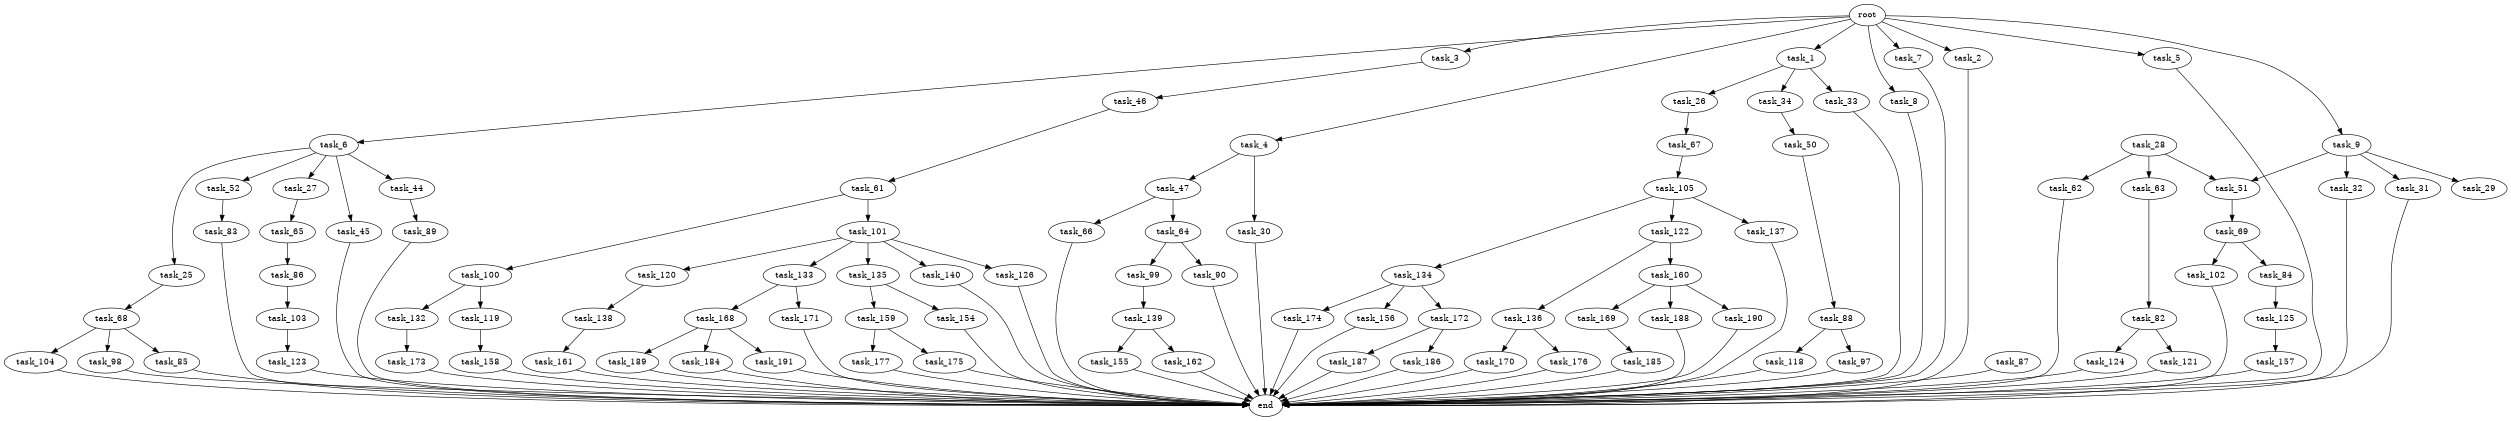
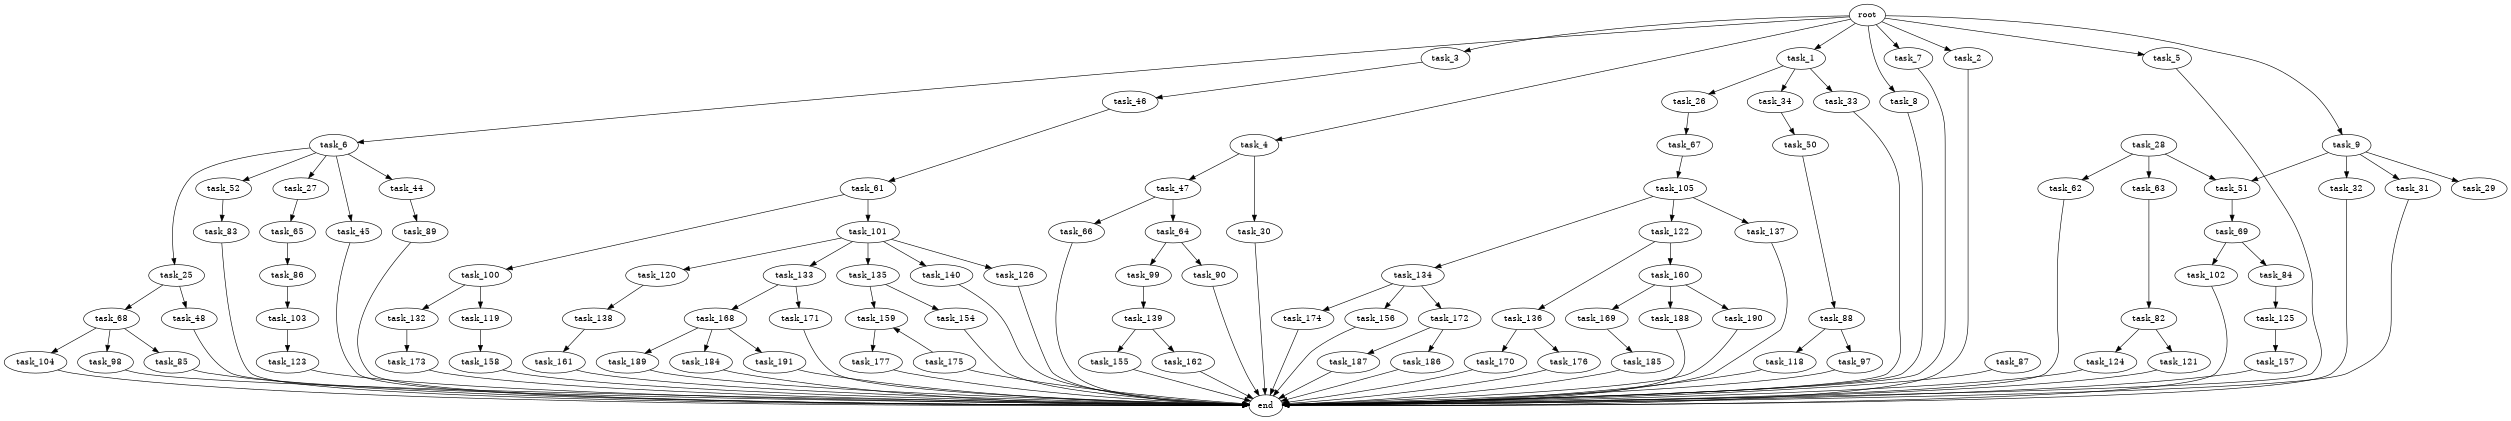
none -> (189, 319)
(905, 340) -> (916, 341)
